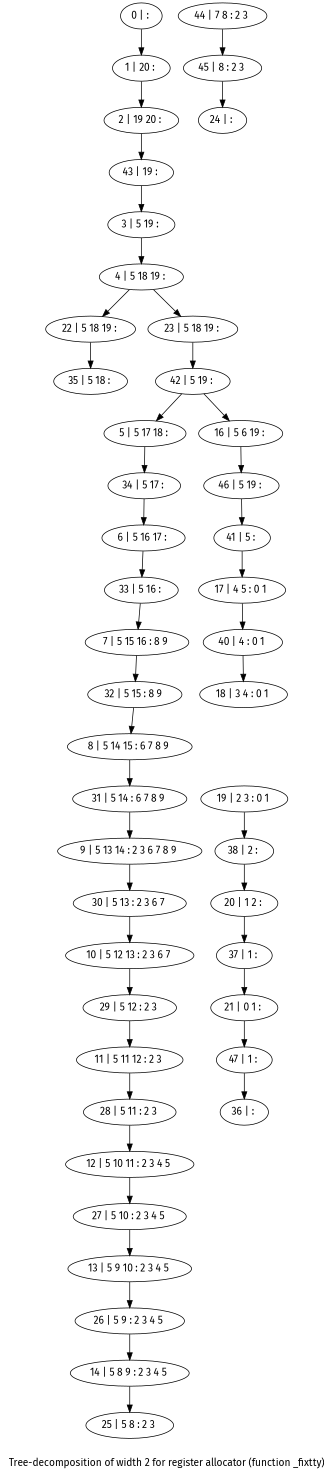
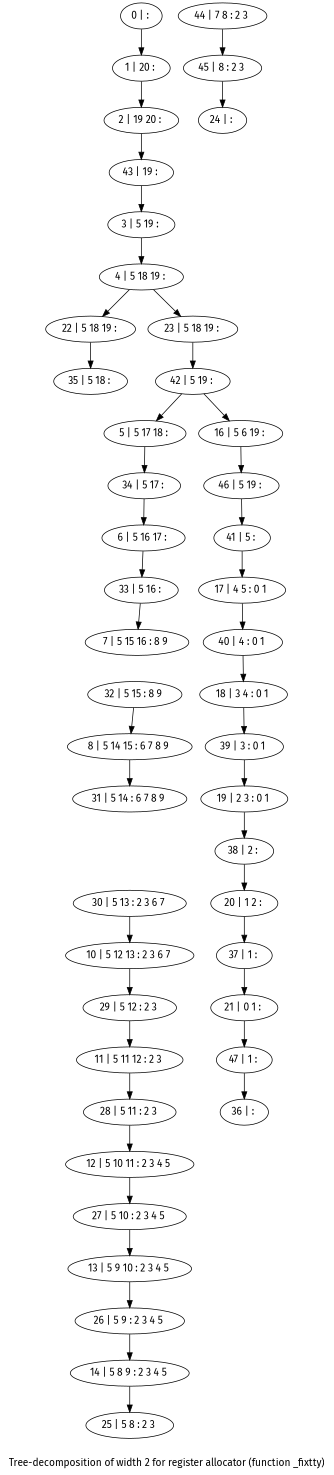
(136, 665) -> none
none -> (244, 747)
(130, 851) -> none
